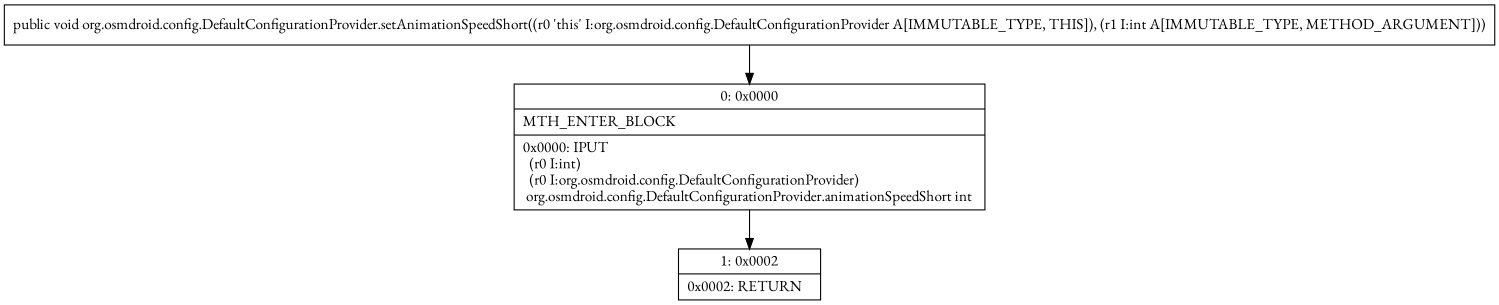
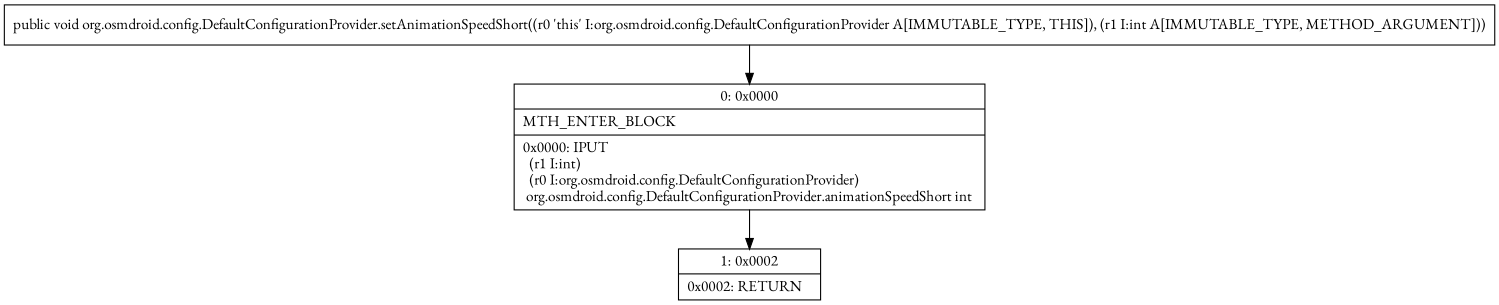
(552, 164) -> (552, 164)
